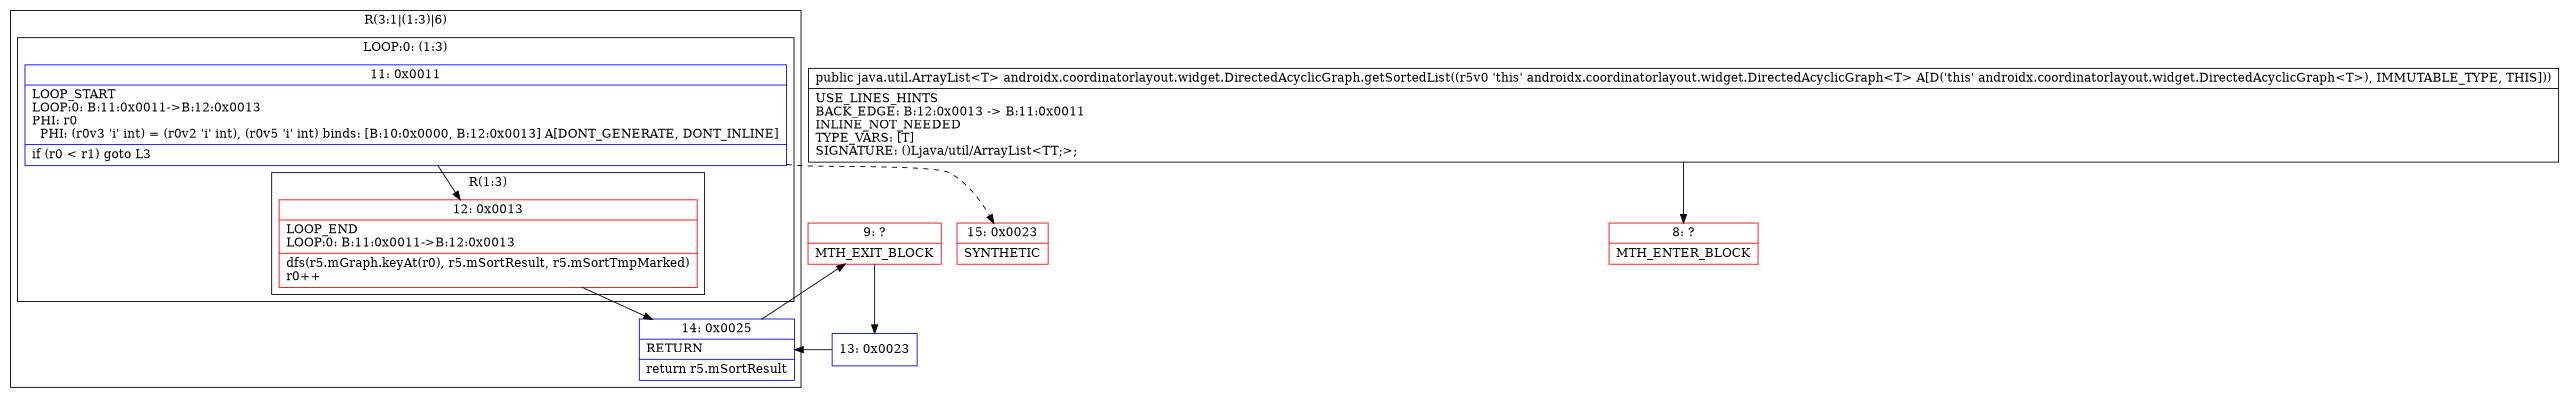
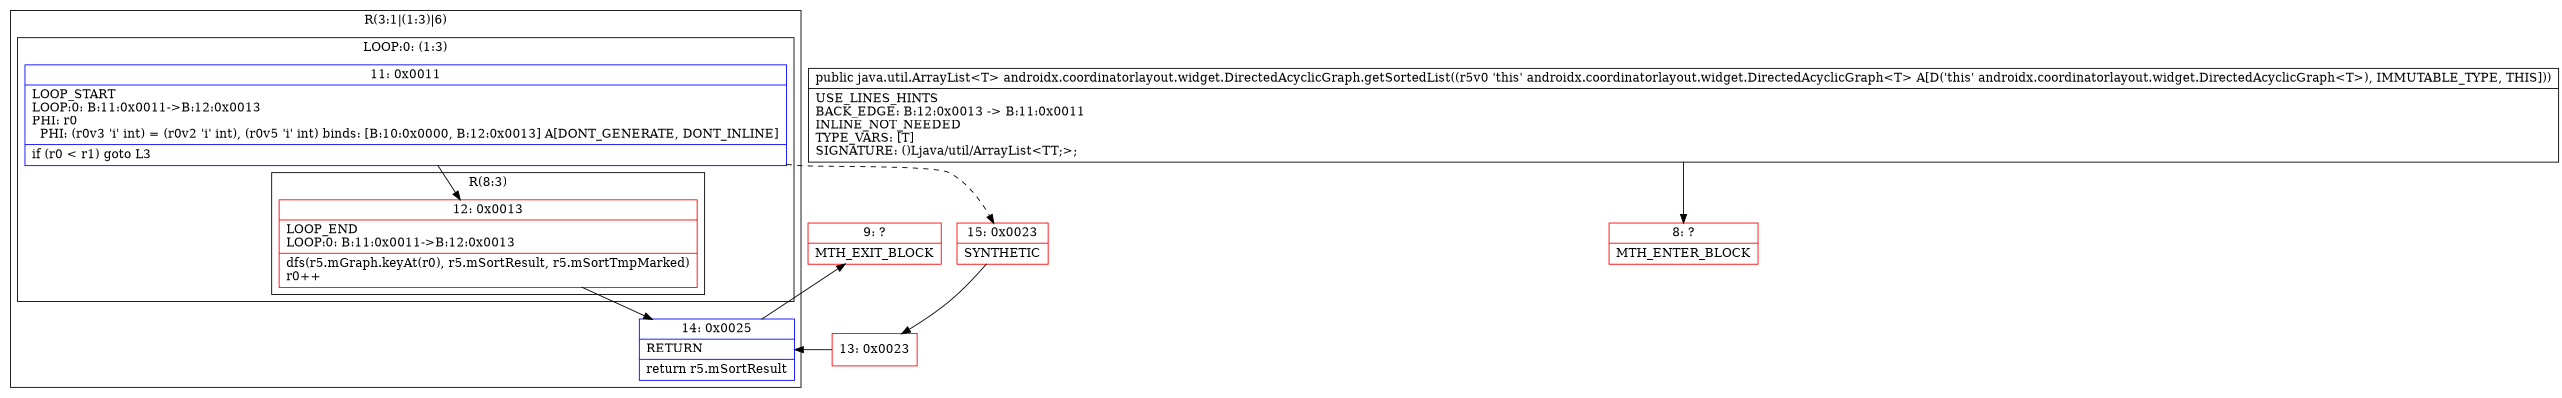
(488, 183) -> (488, 183)
(875, 294) -> (951, 300)
(875, 350) -> (875, 350)
